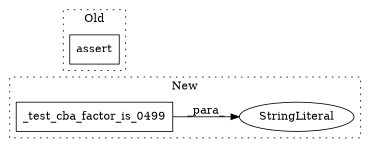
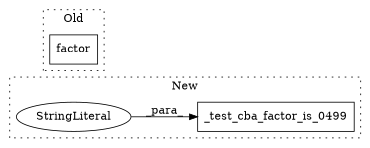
(94, 49) -> (74, 49)
(202, 117) -> (160, 117)
